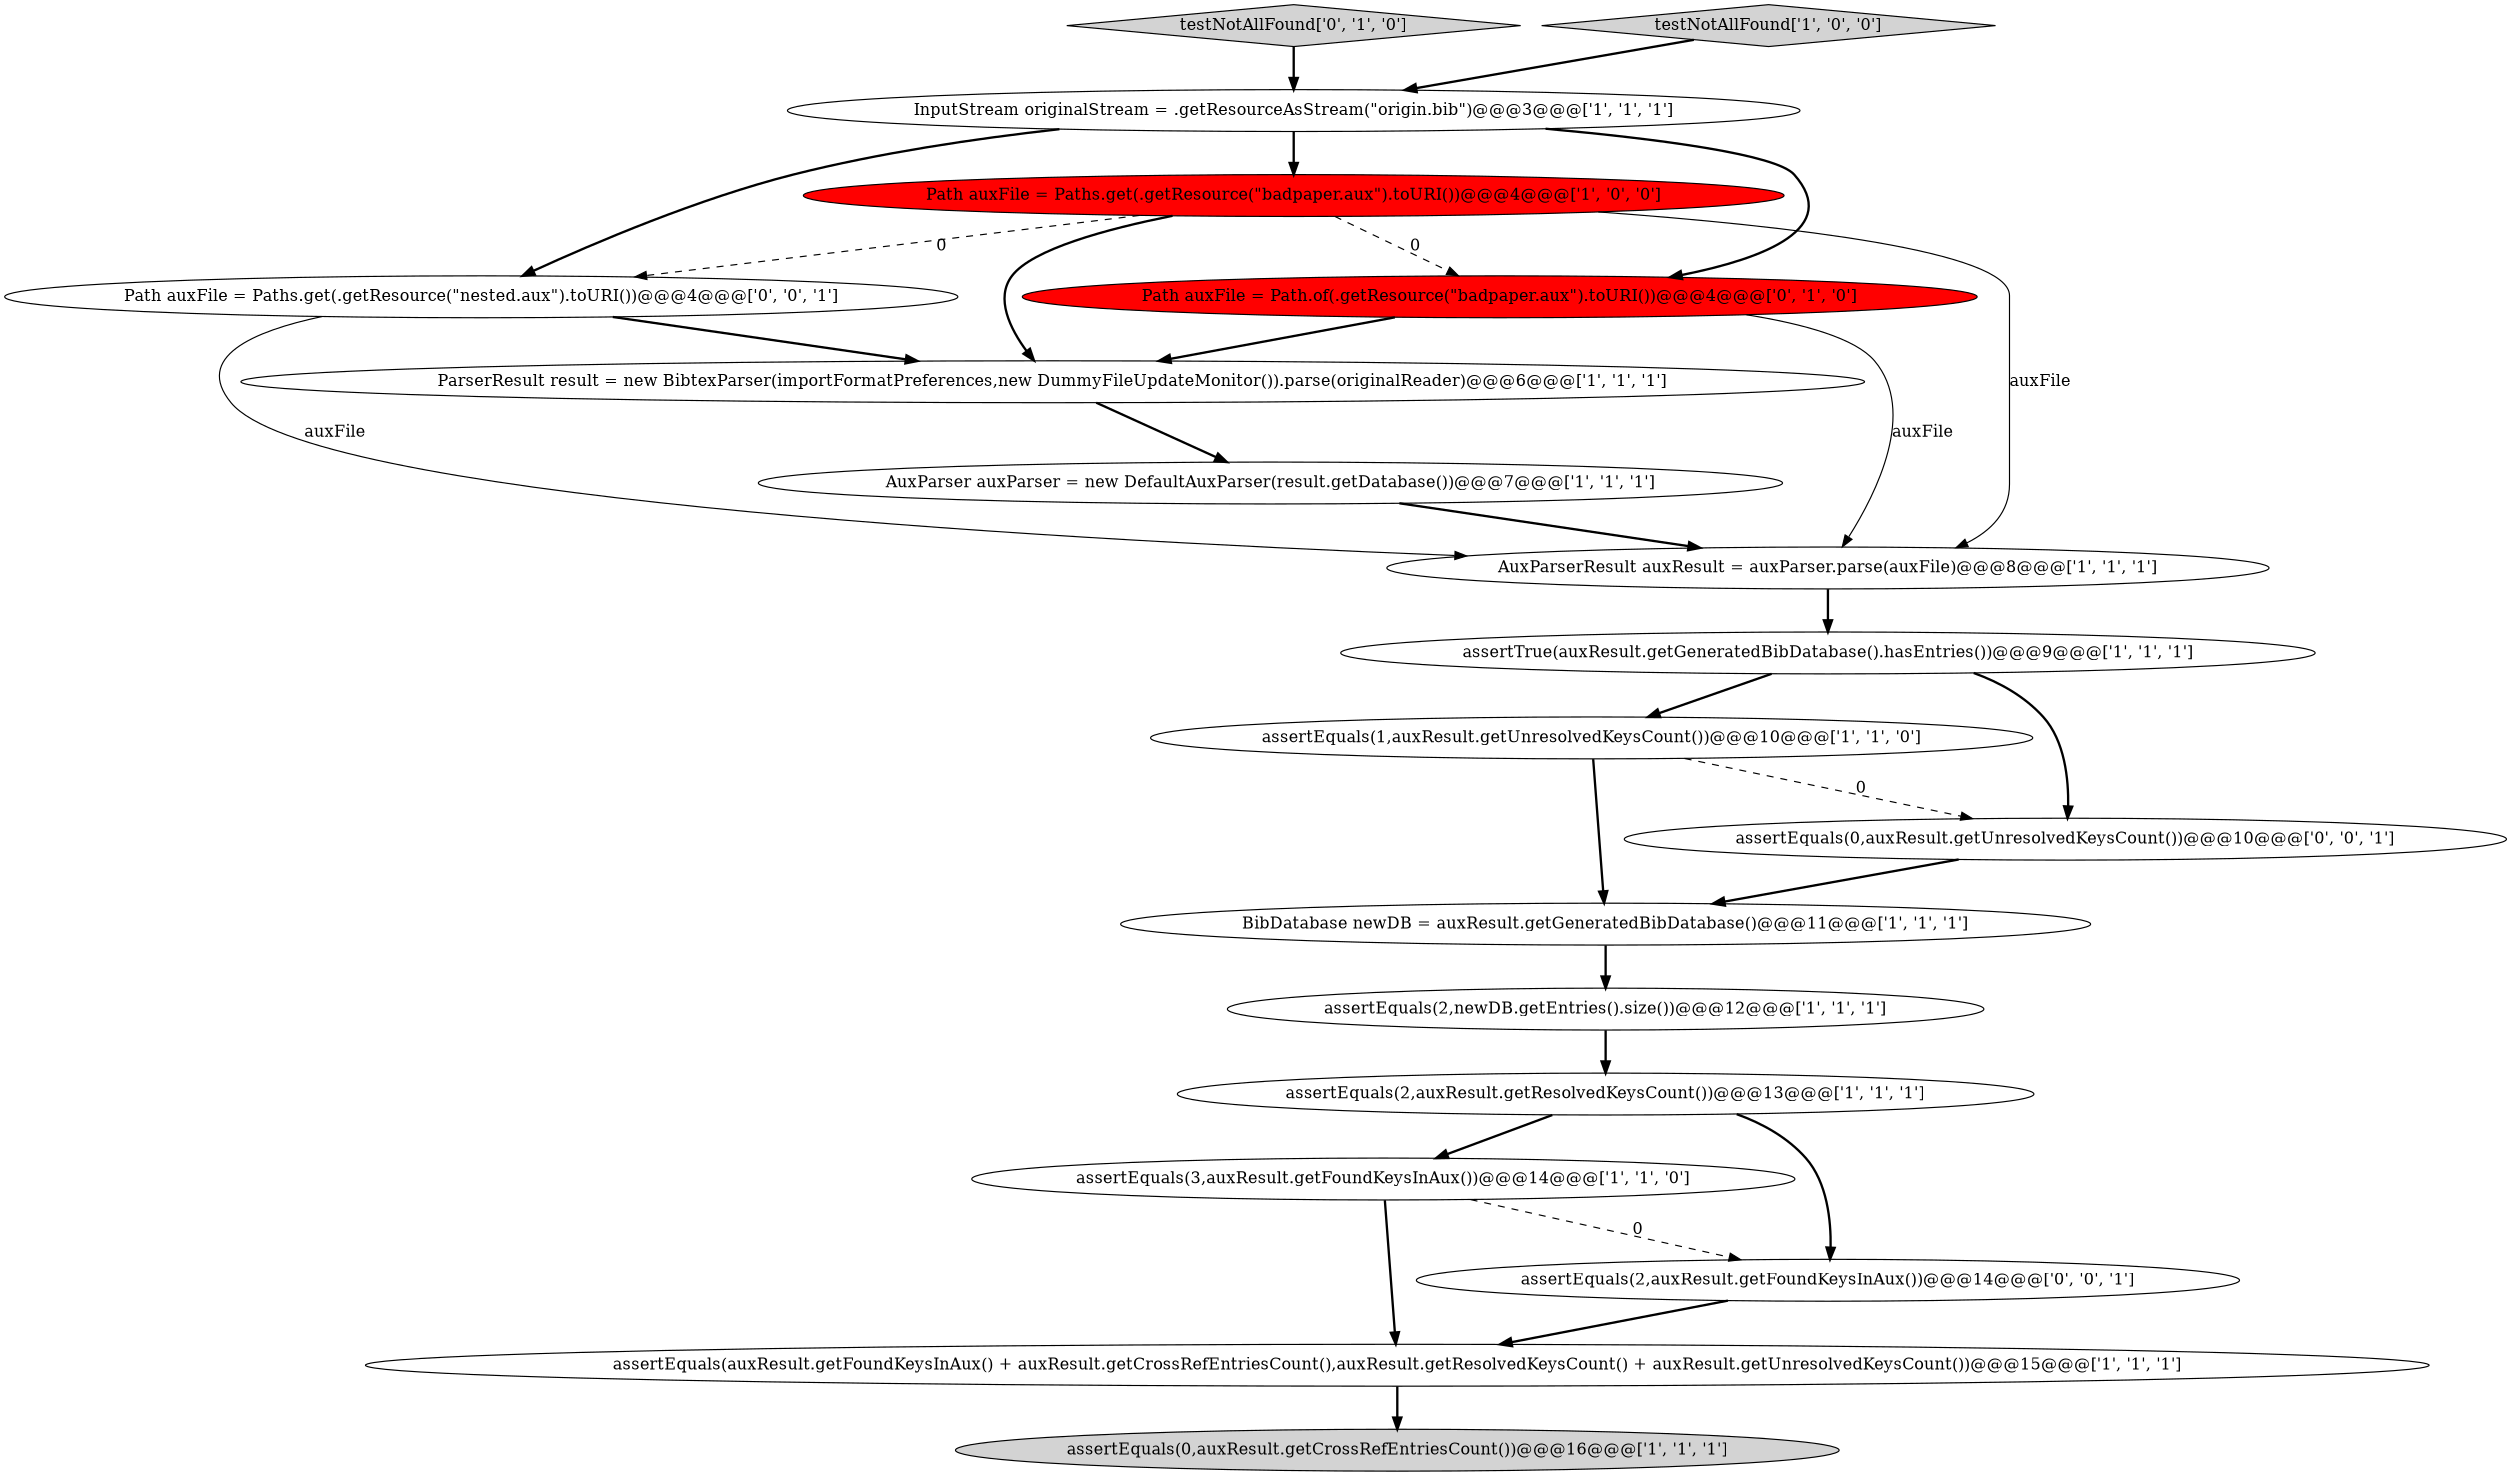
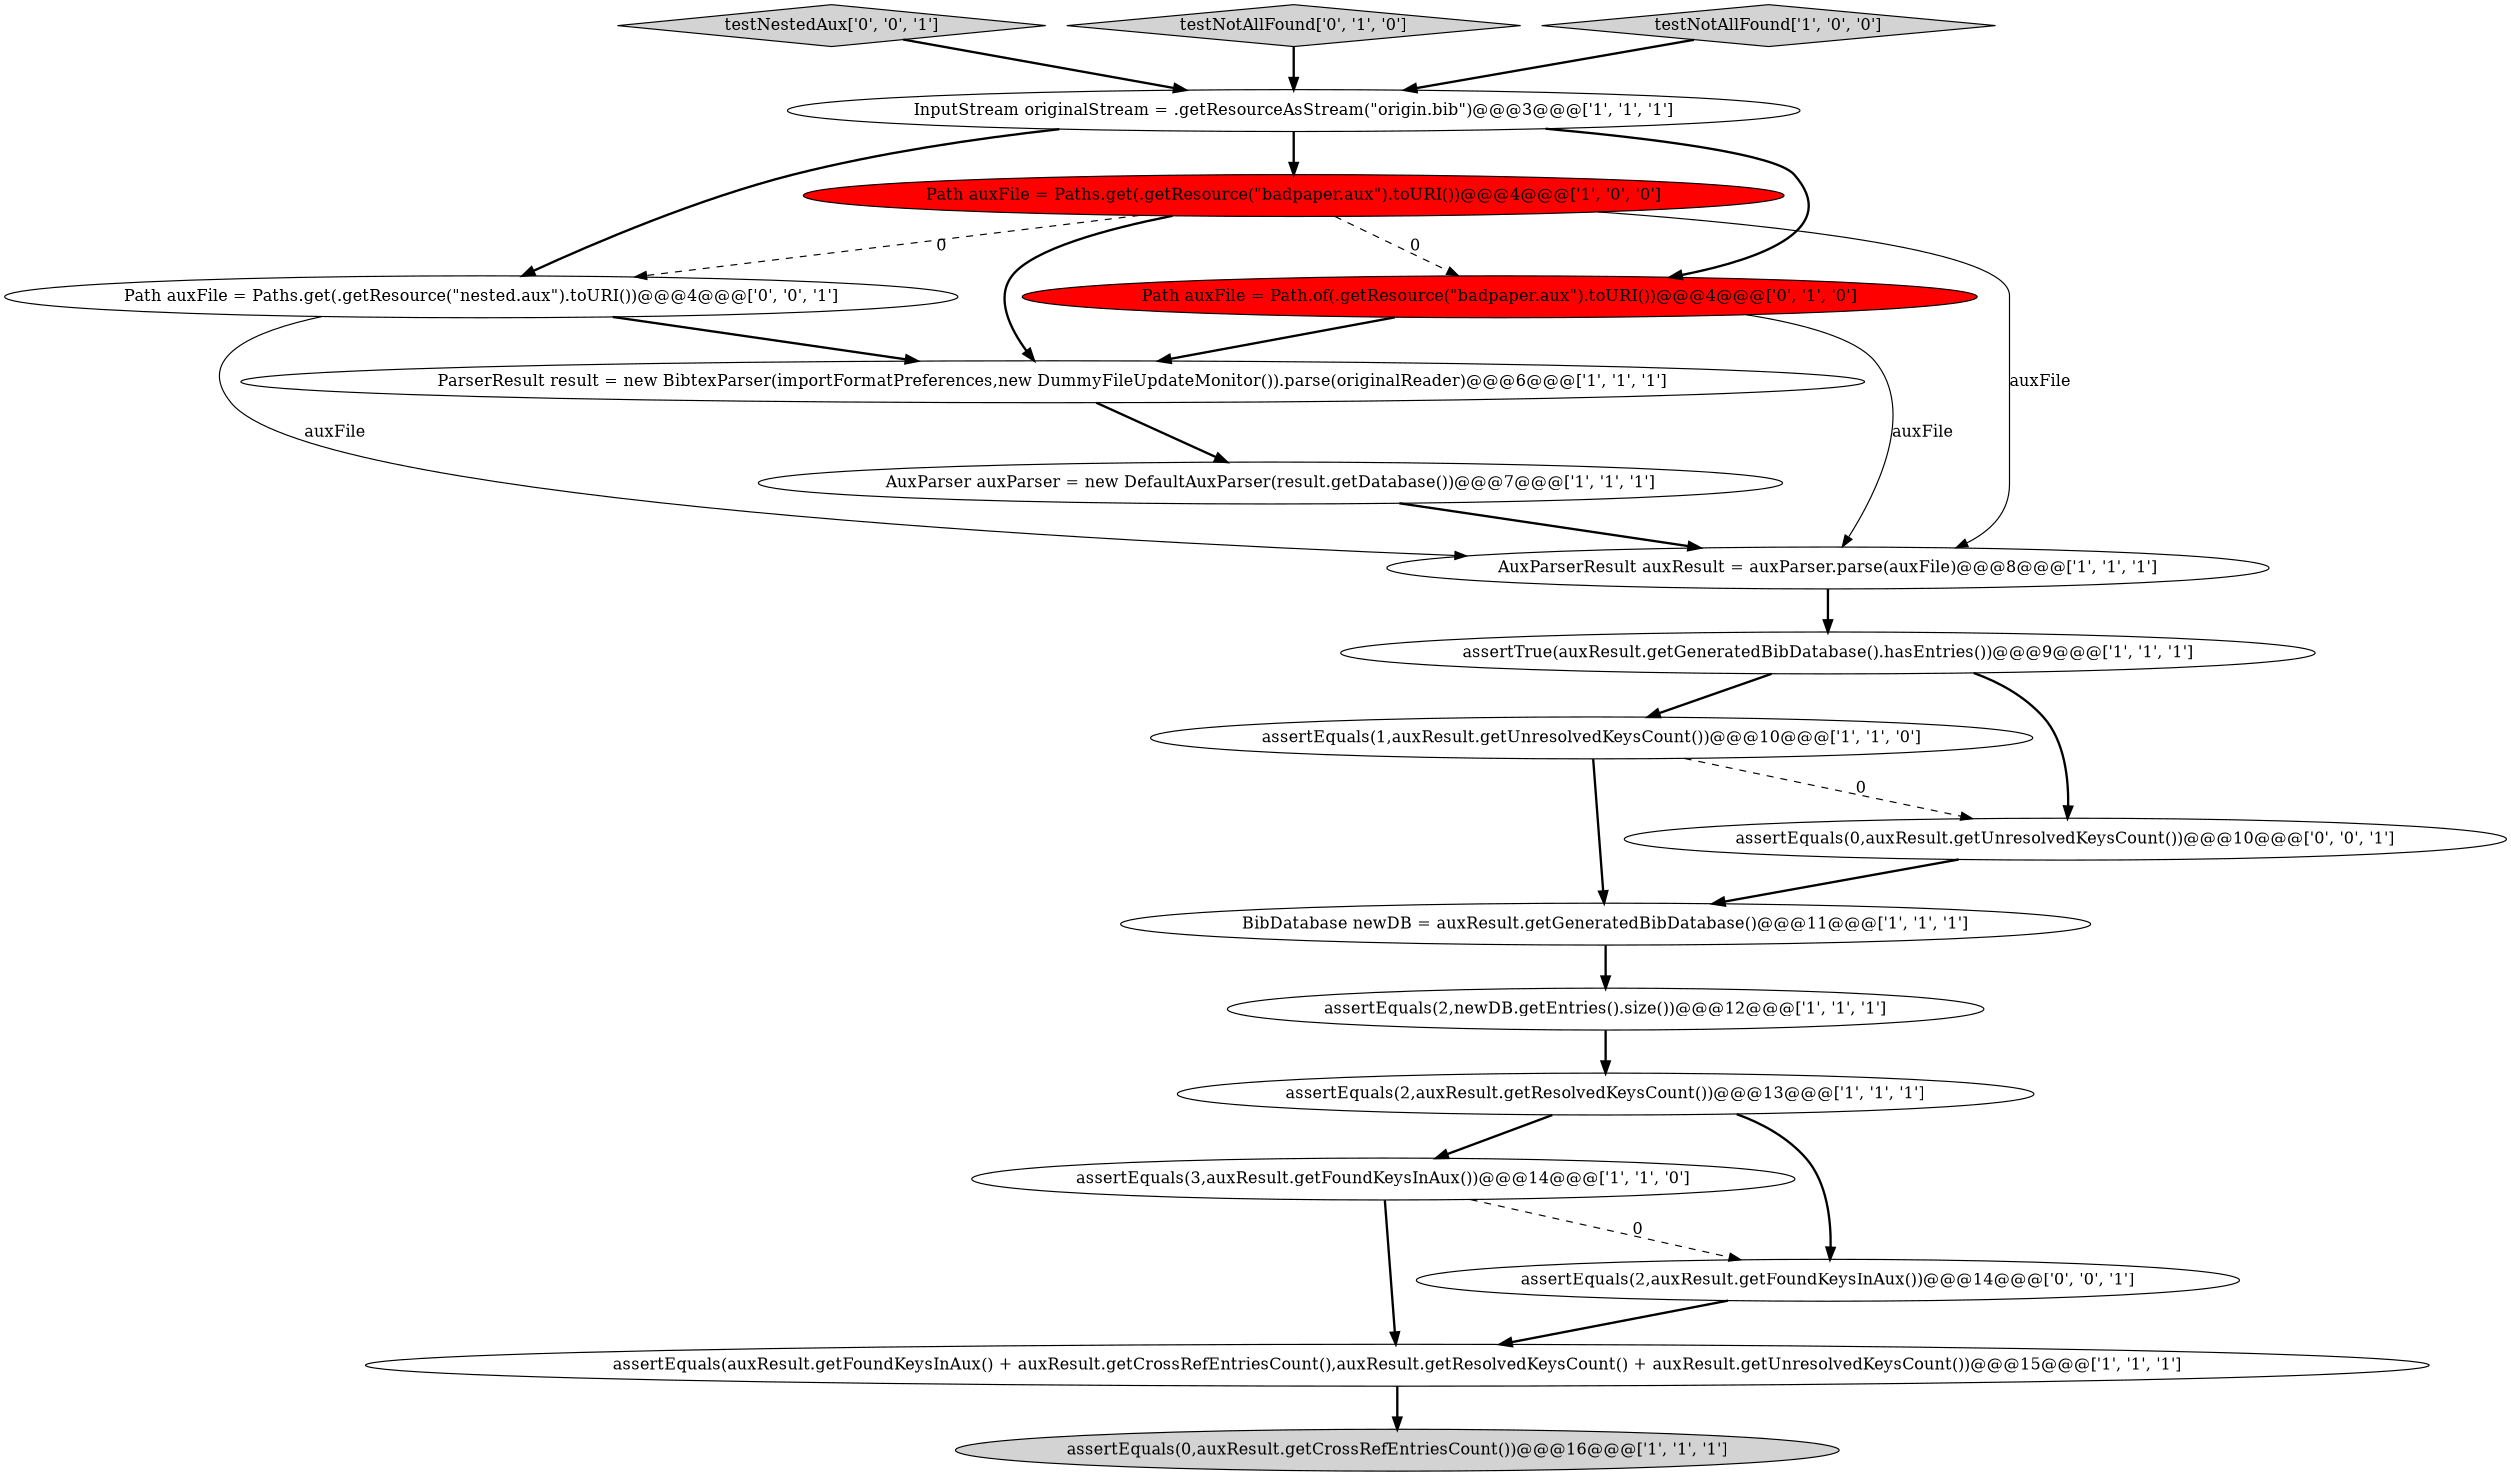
none -> (832, 26)
